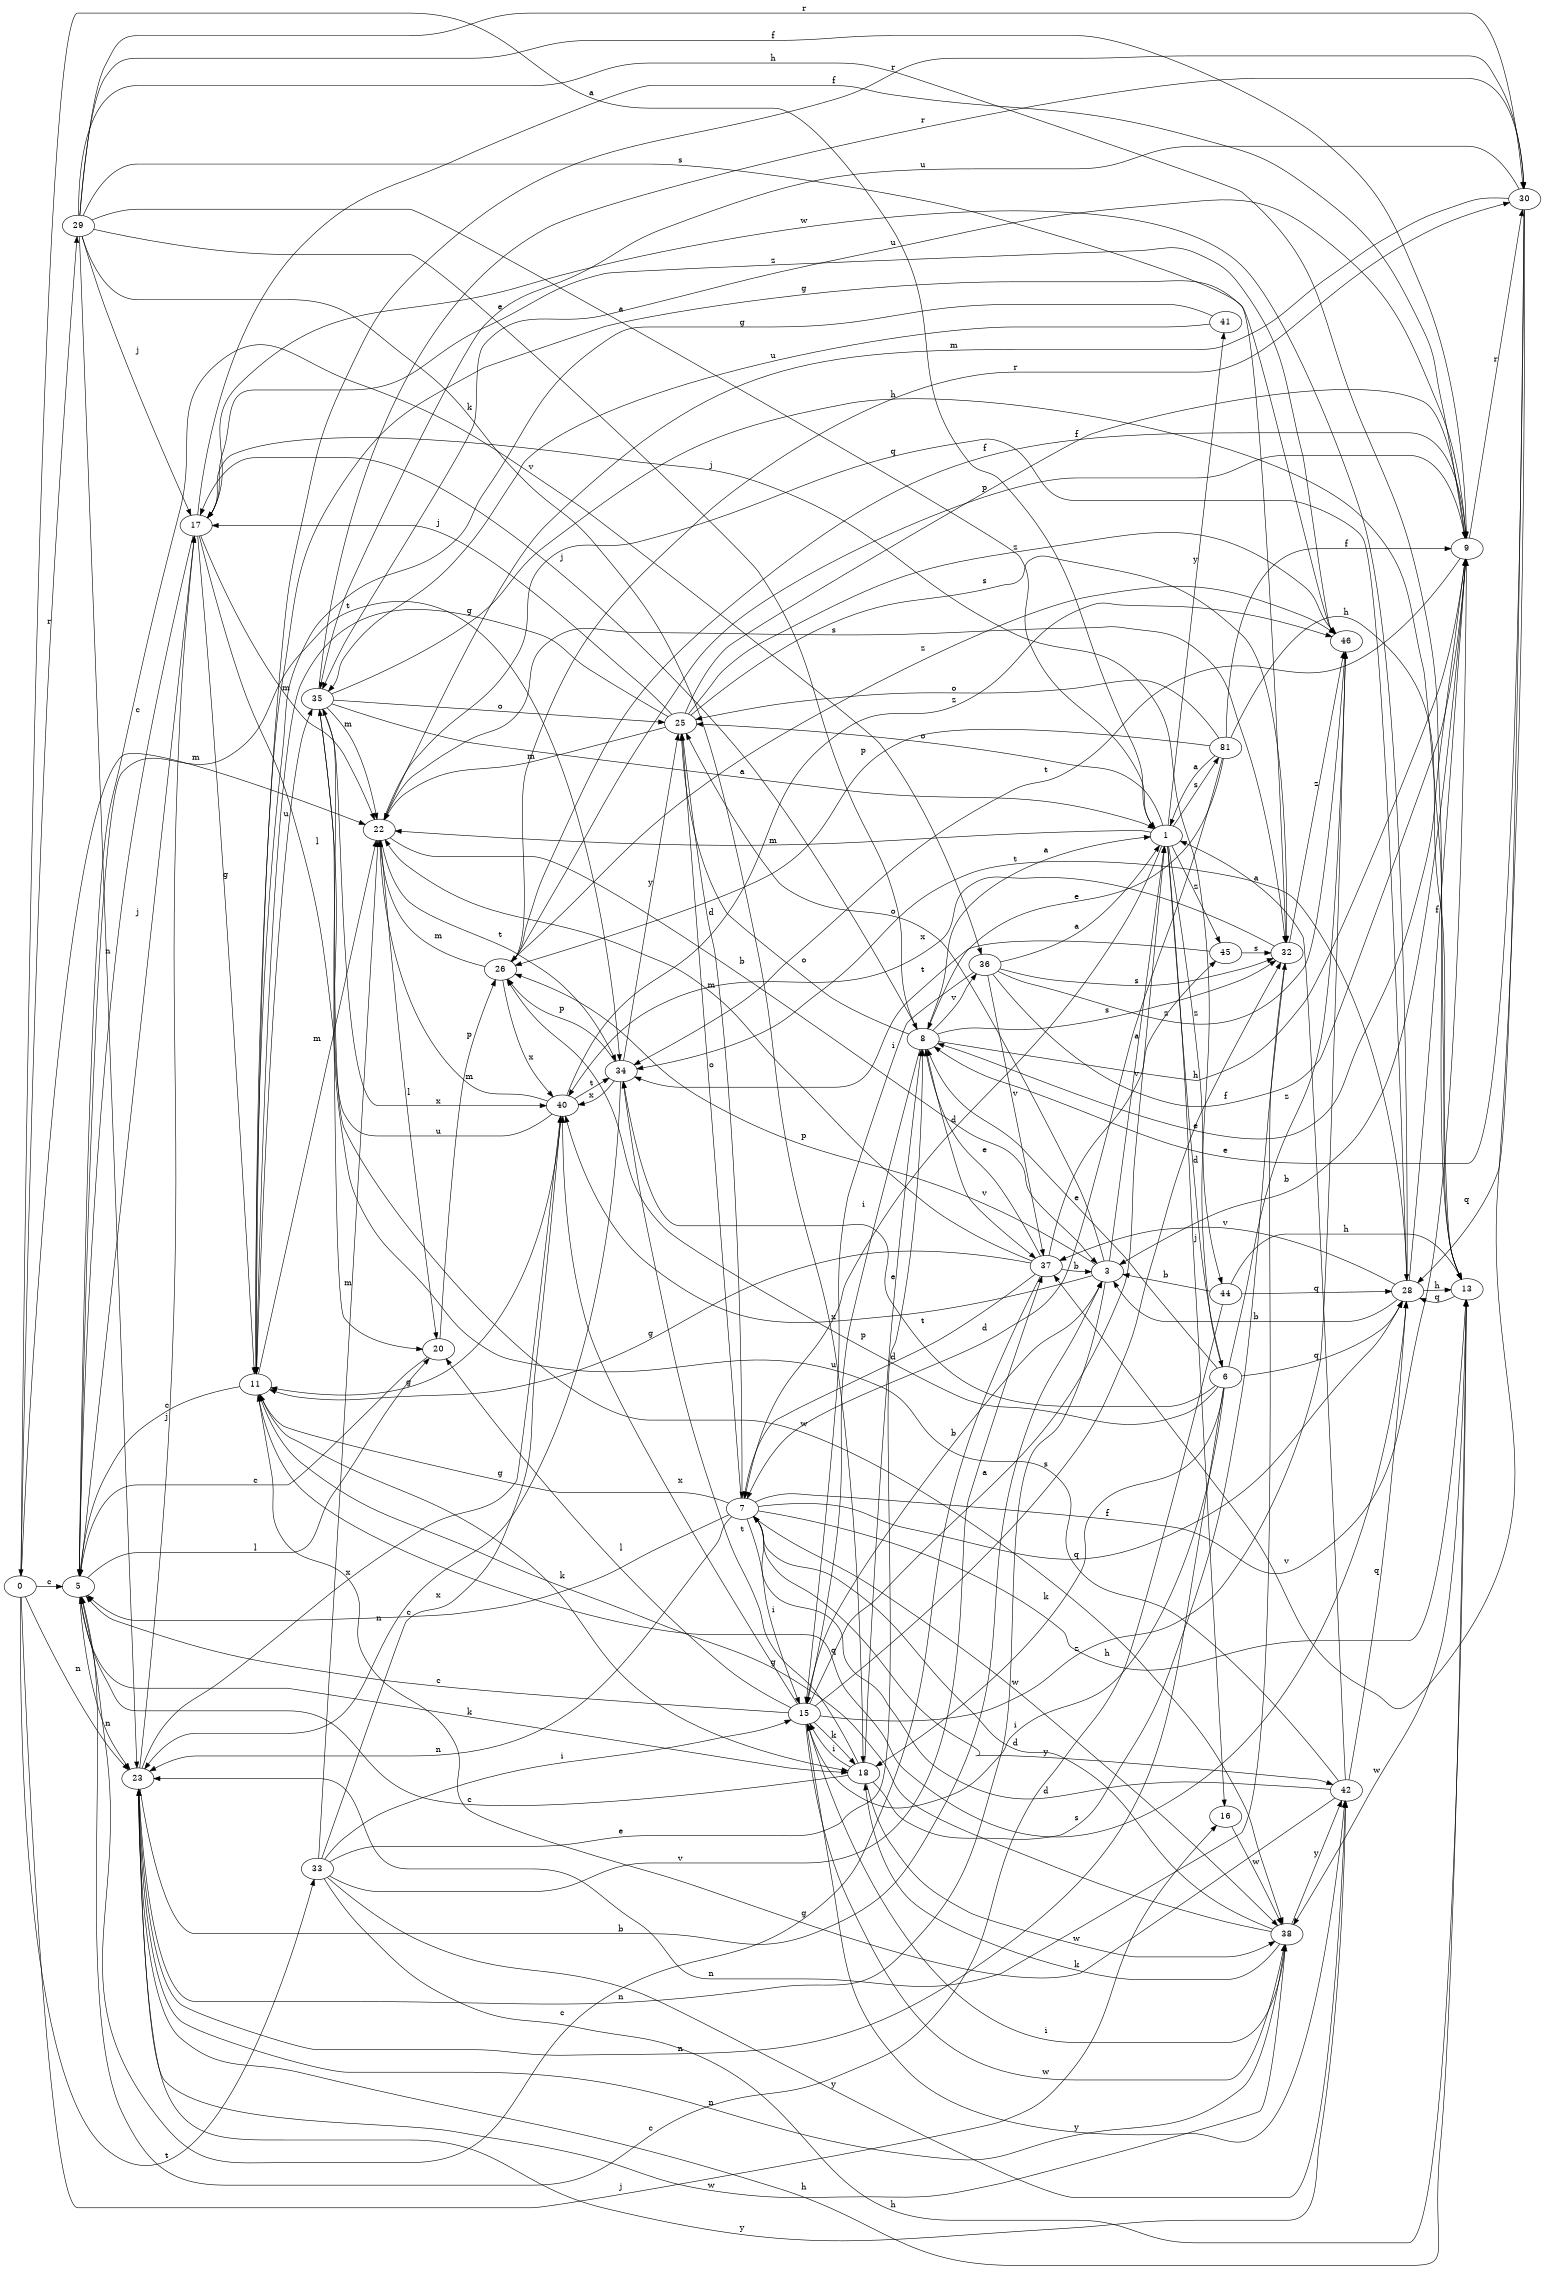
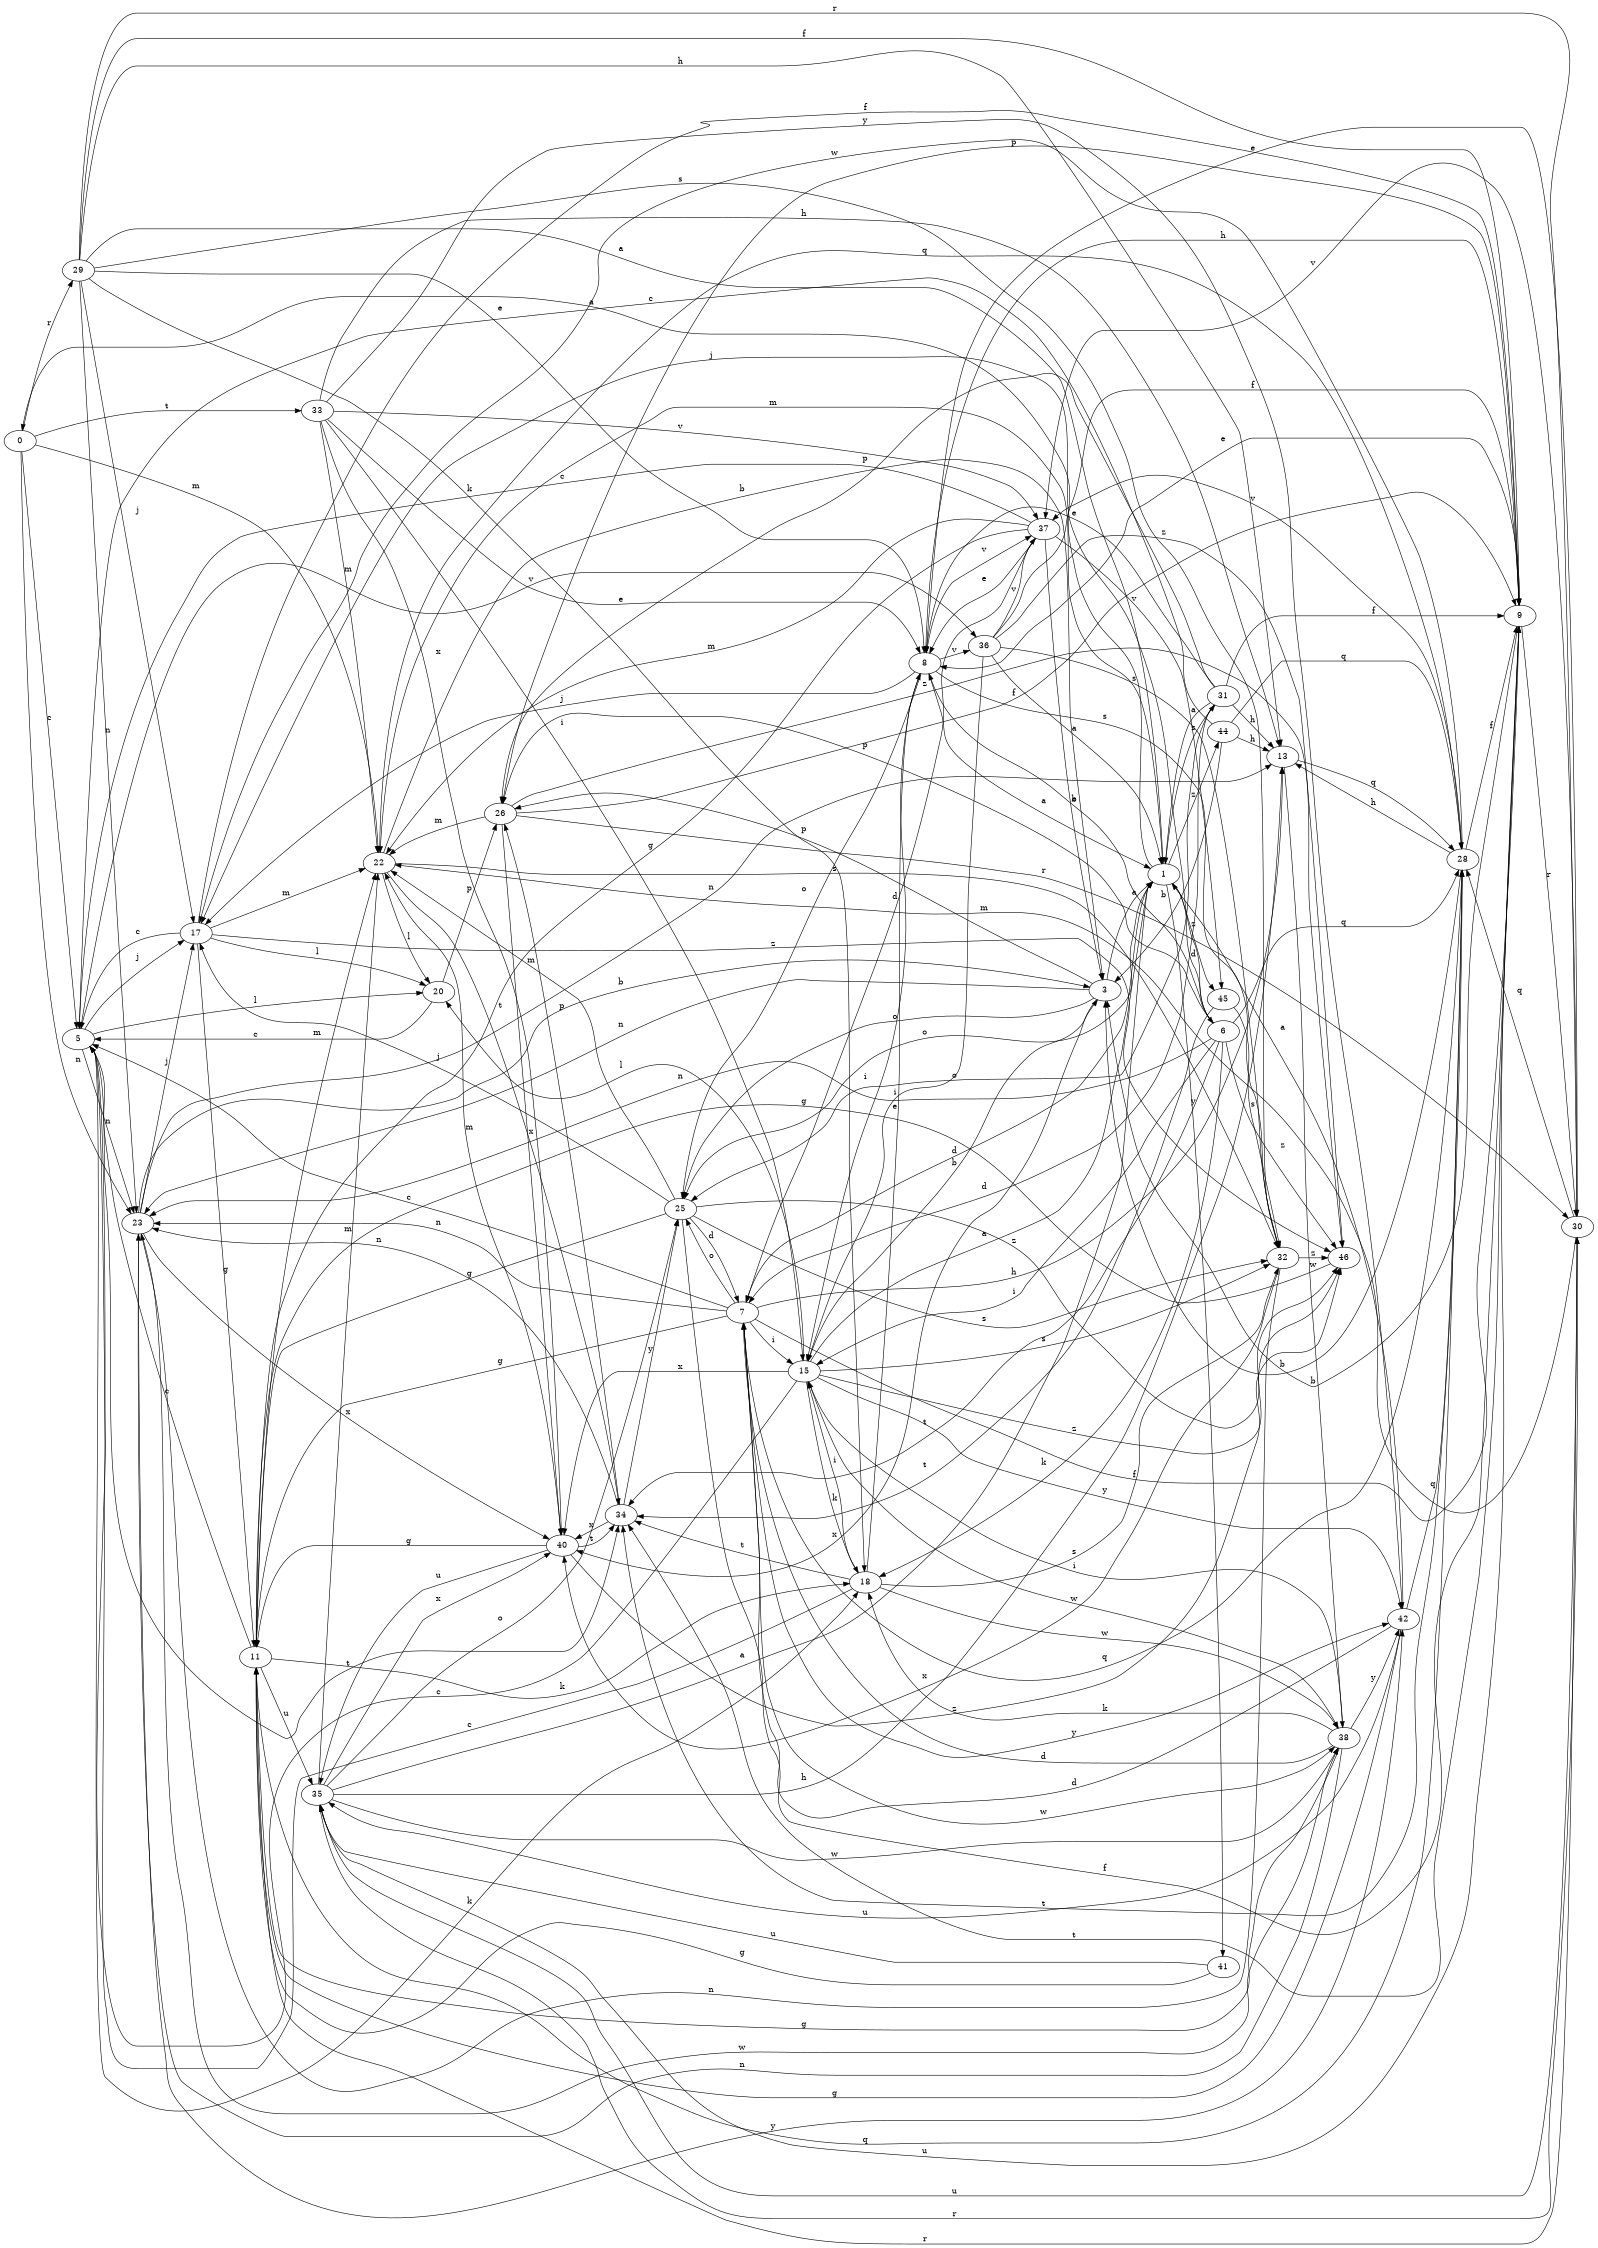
(1226, 748) -> (1223, 696)
(1226, 1817) -> none
(804, 2187) -> (712, 887)
